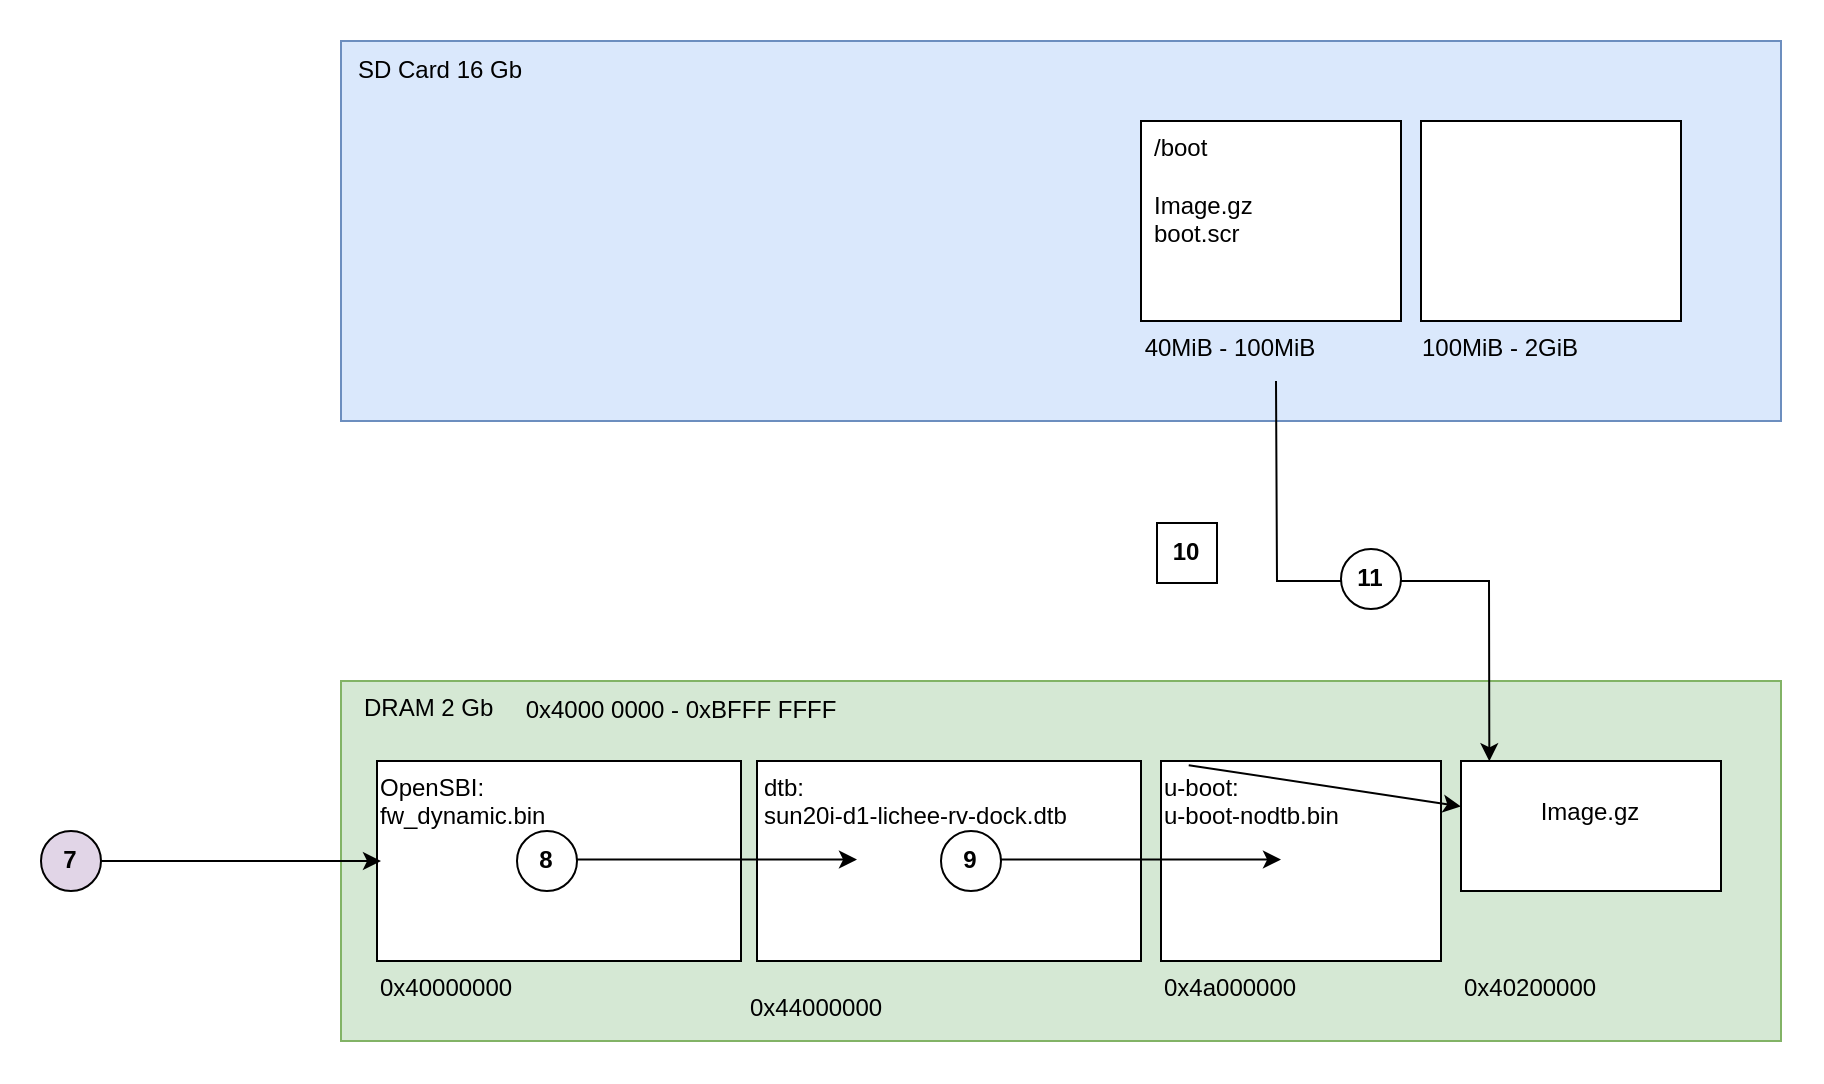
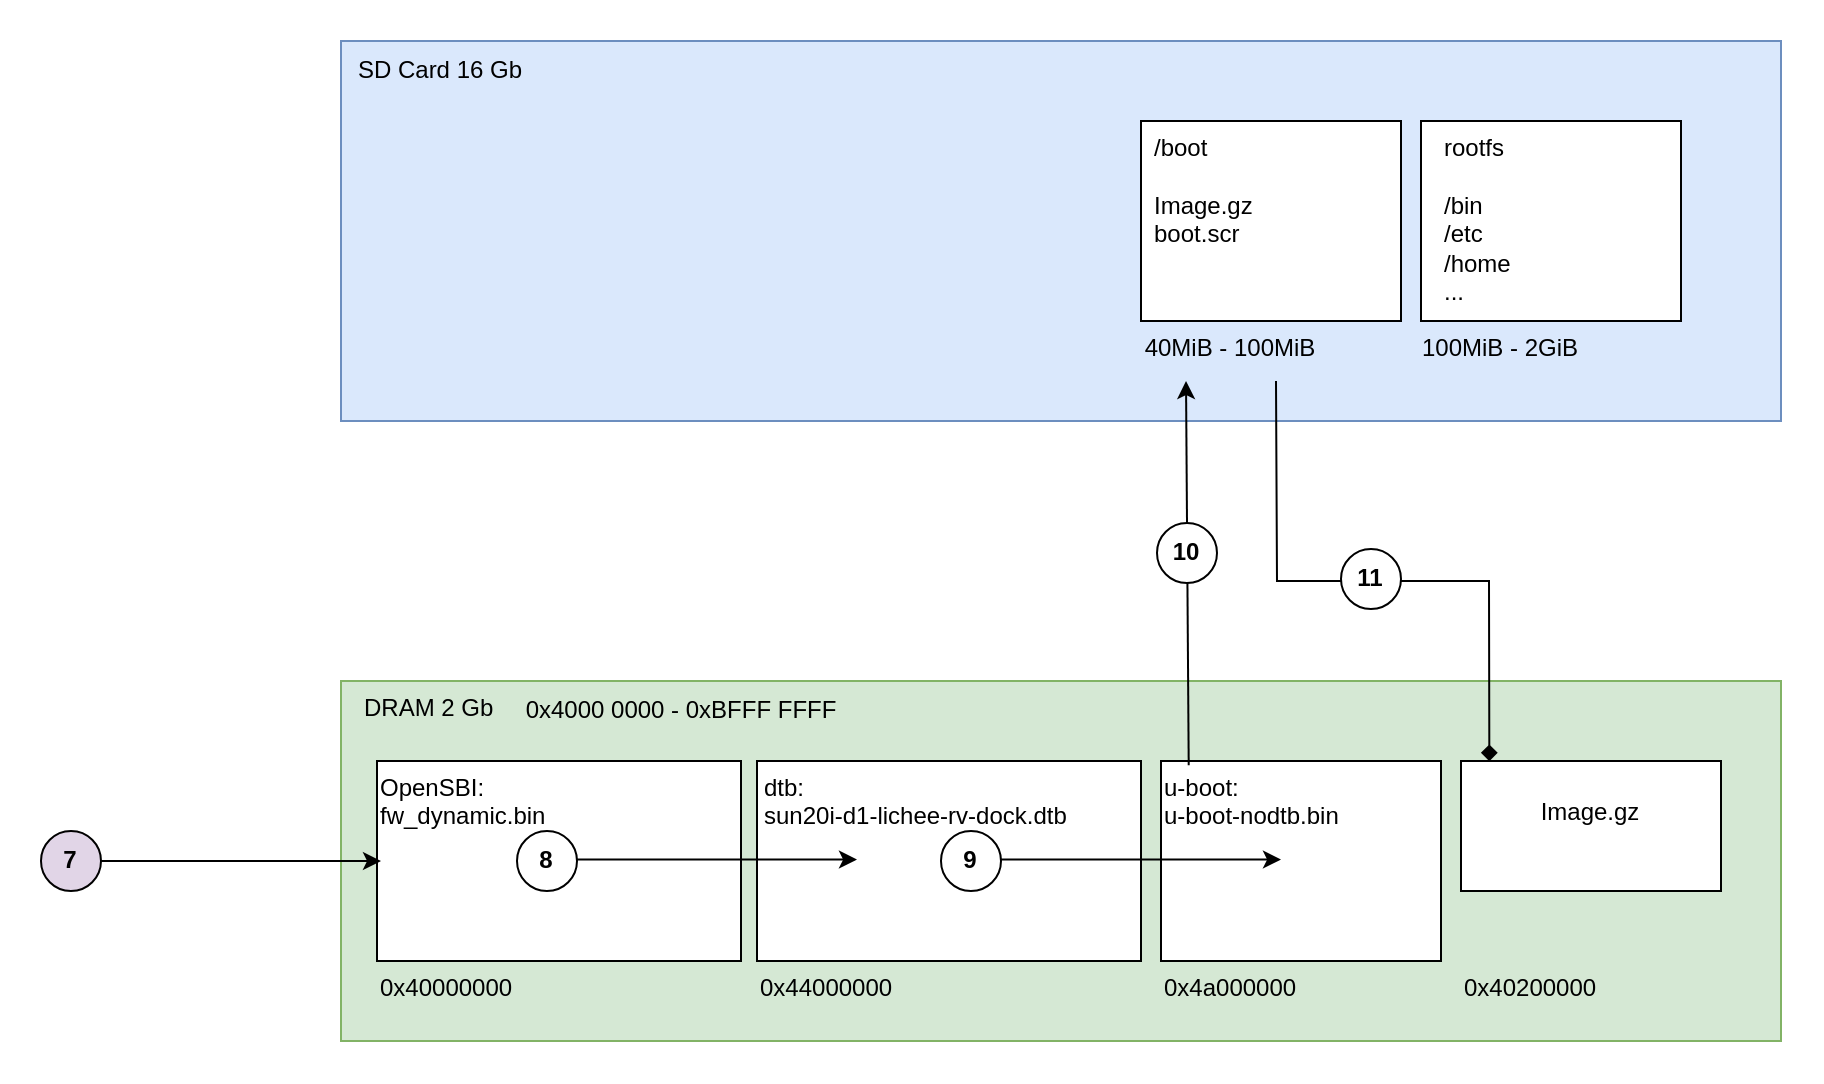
none -> (1511, 221)
(1187, 553) -> (1187, 553)
(1489, 746) -> (1489, 745)
(1319, 785) -> (1188, 674)
(847, 1001) -> (857, 981)
